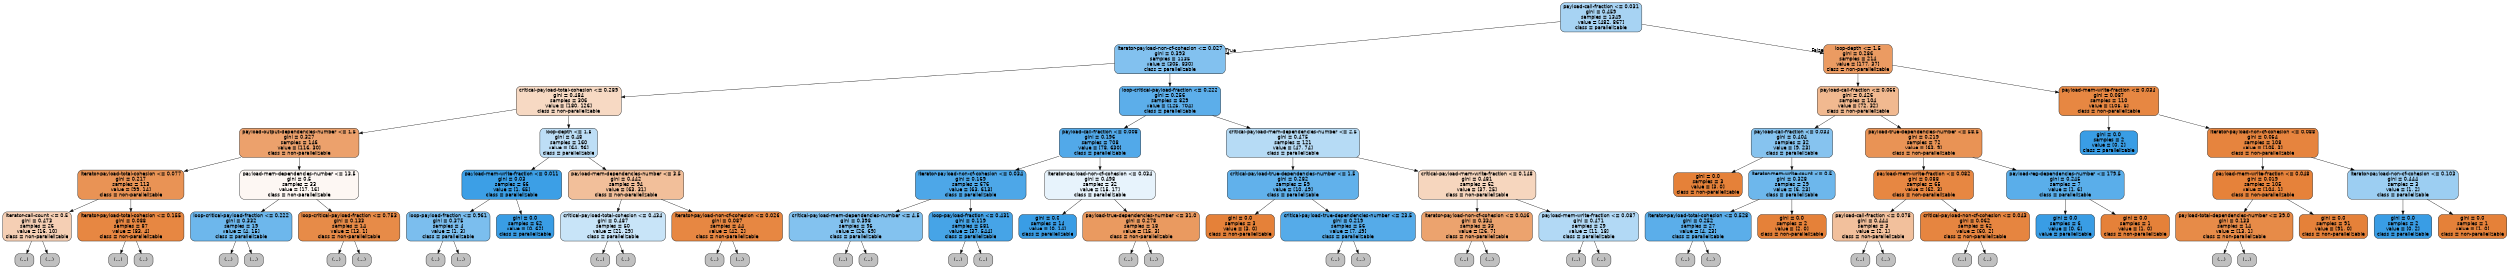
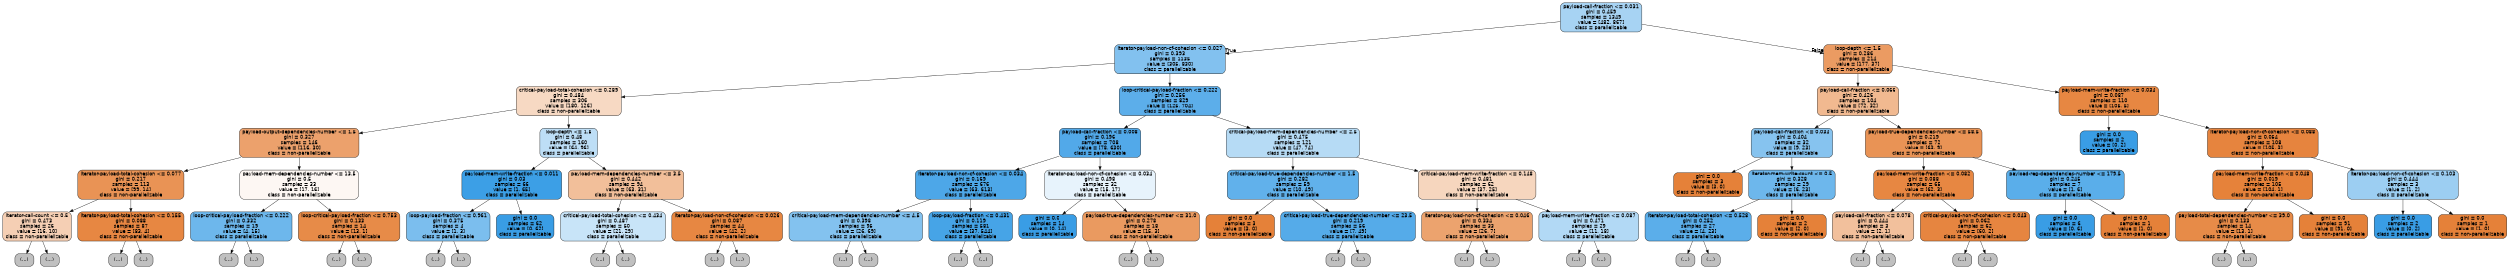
(2065, 226) -> (2065, 226)
